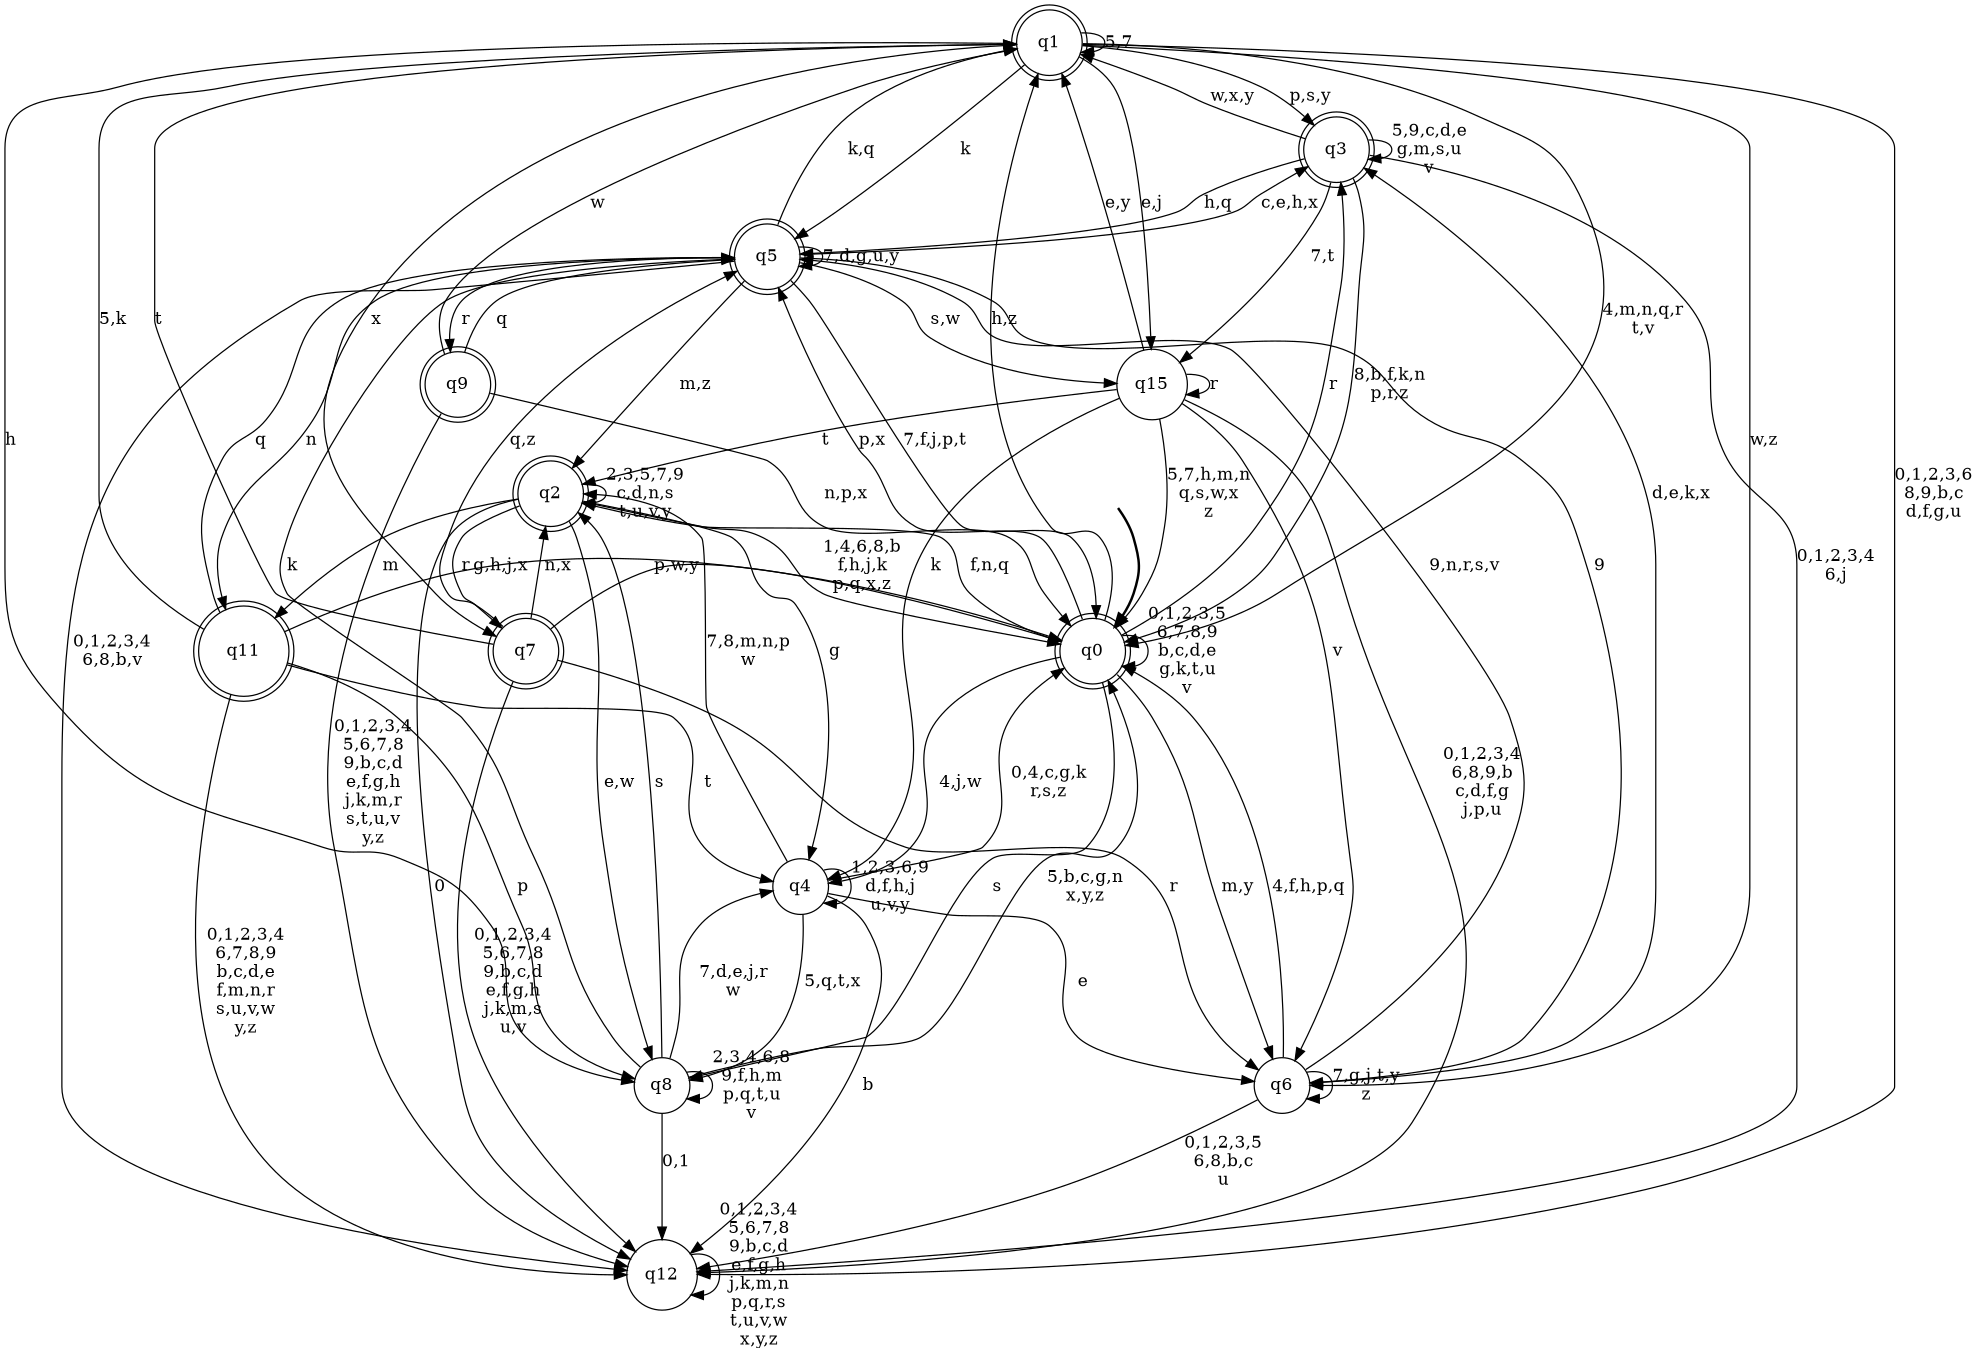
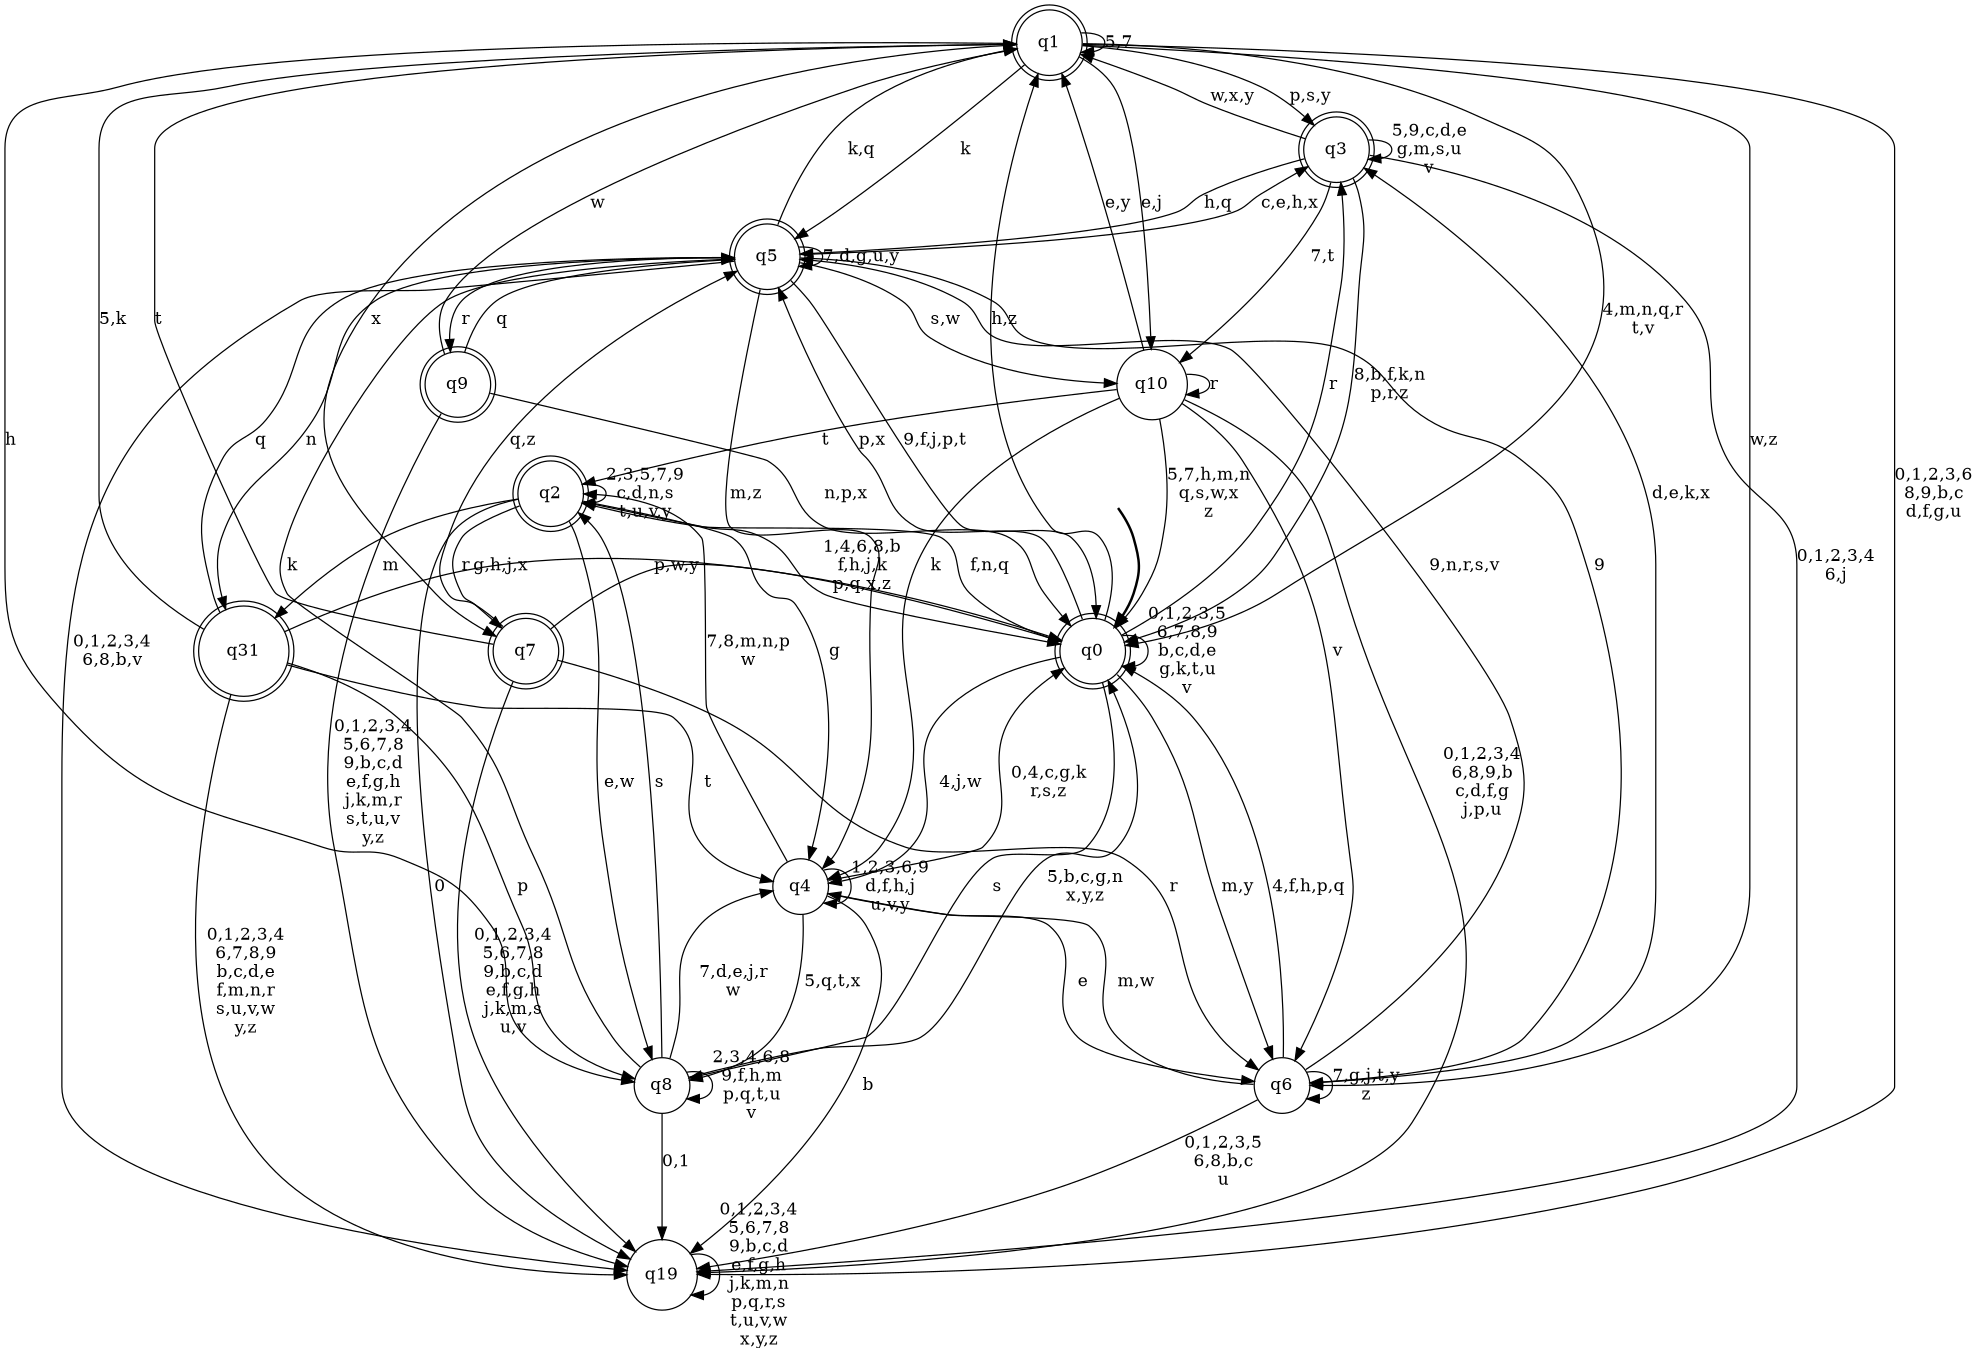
(662, 369) -> (876, 545)
(1152, 385) -> (1152, 385)
(936, 440) -> (936, 440)
(537, 579) -> none
(244, 651) -> (244, 651)
none -> (1094, 932)
(662, 1275) -> (662, 1275)
